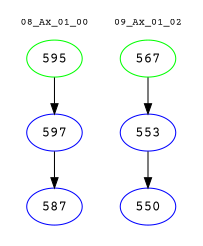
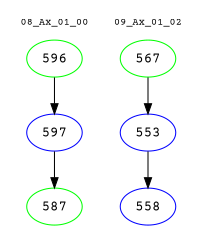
(54, 59) -> (54, 59)
(54, 207) -> (54, 207)
(148, 207) -> (148, 207)
